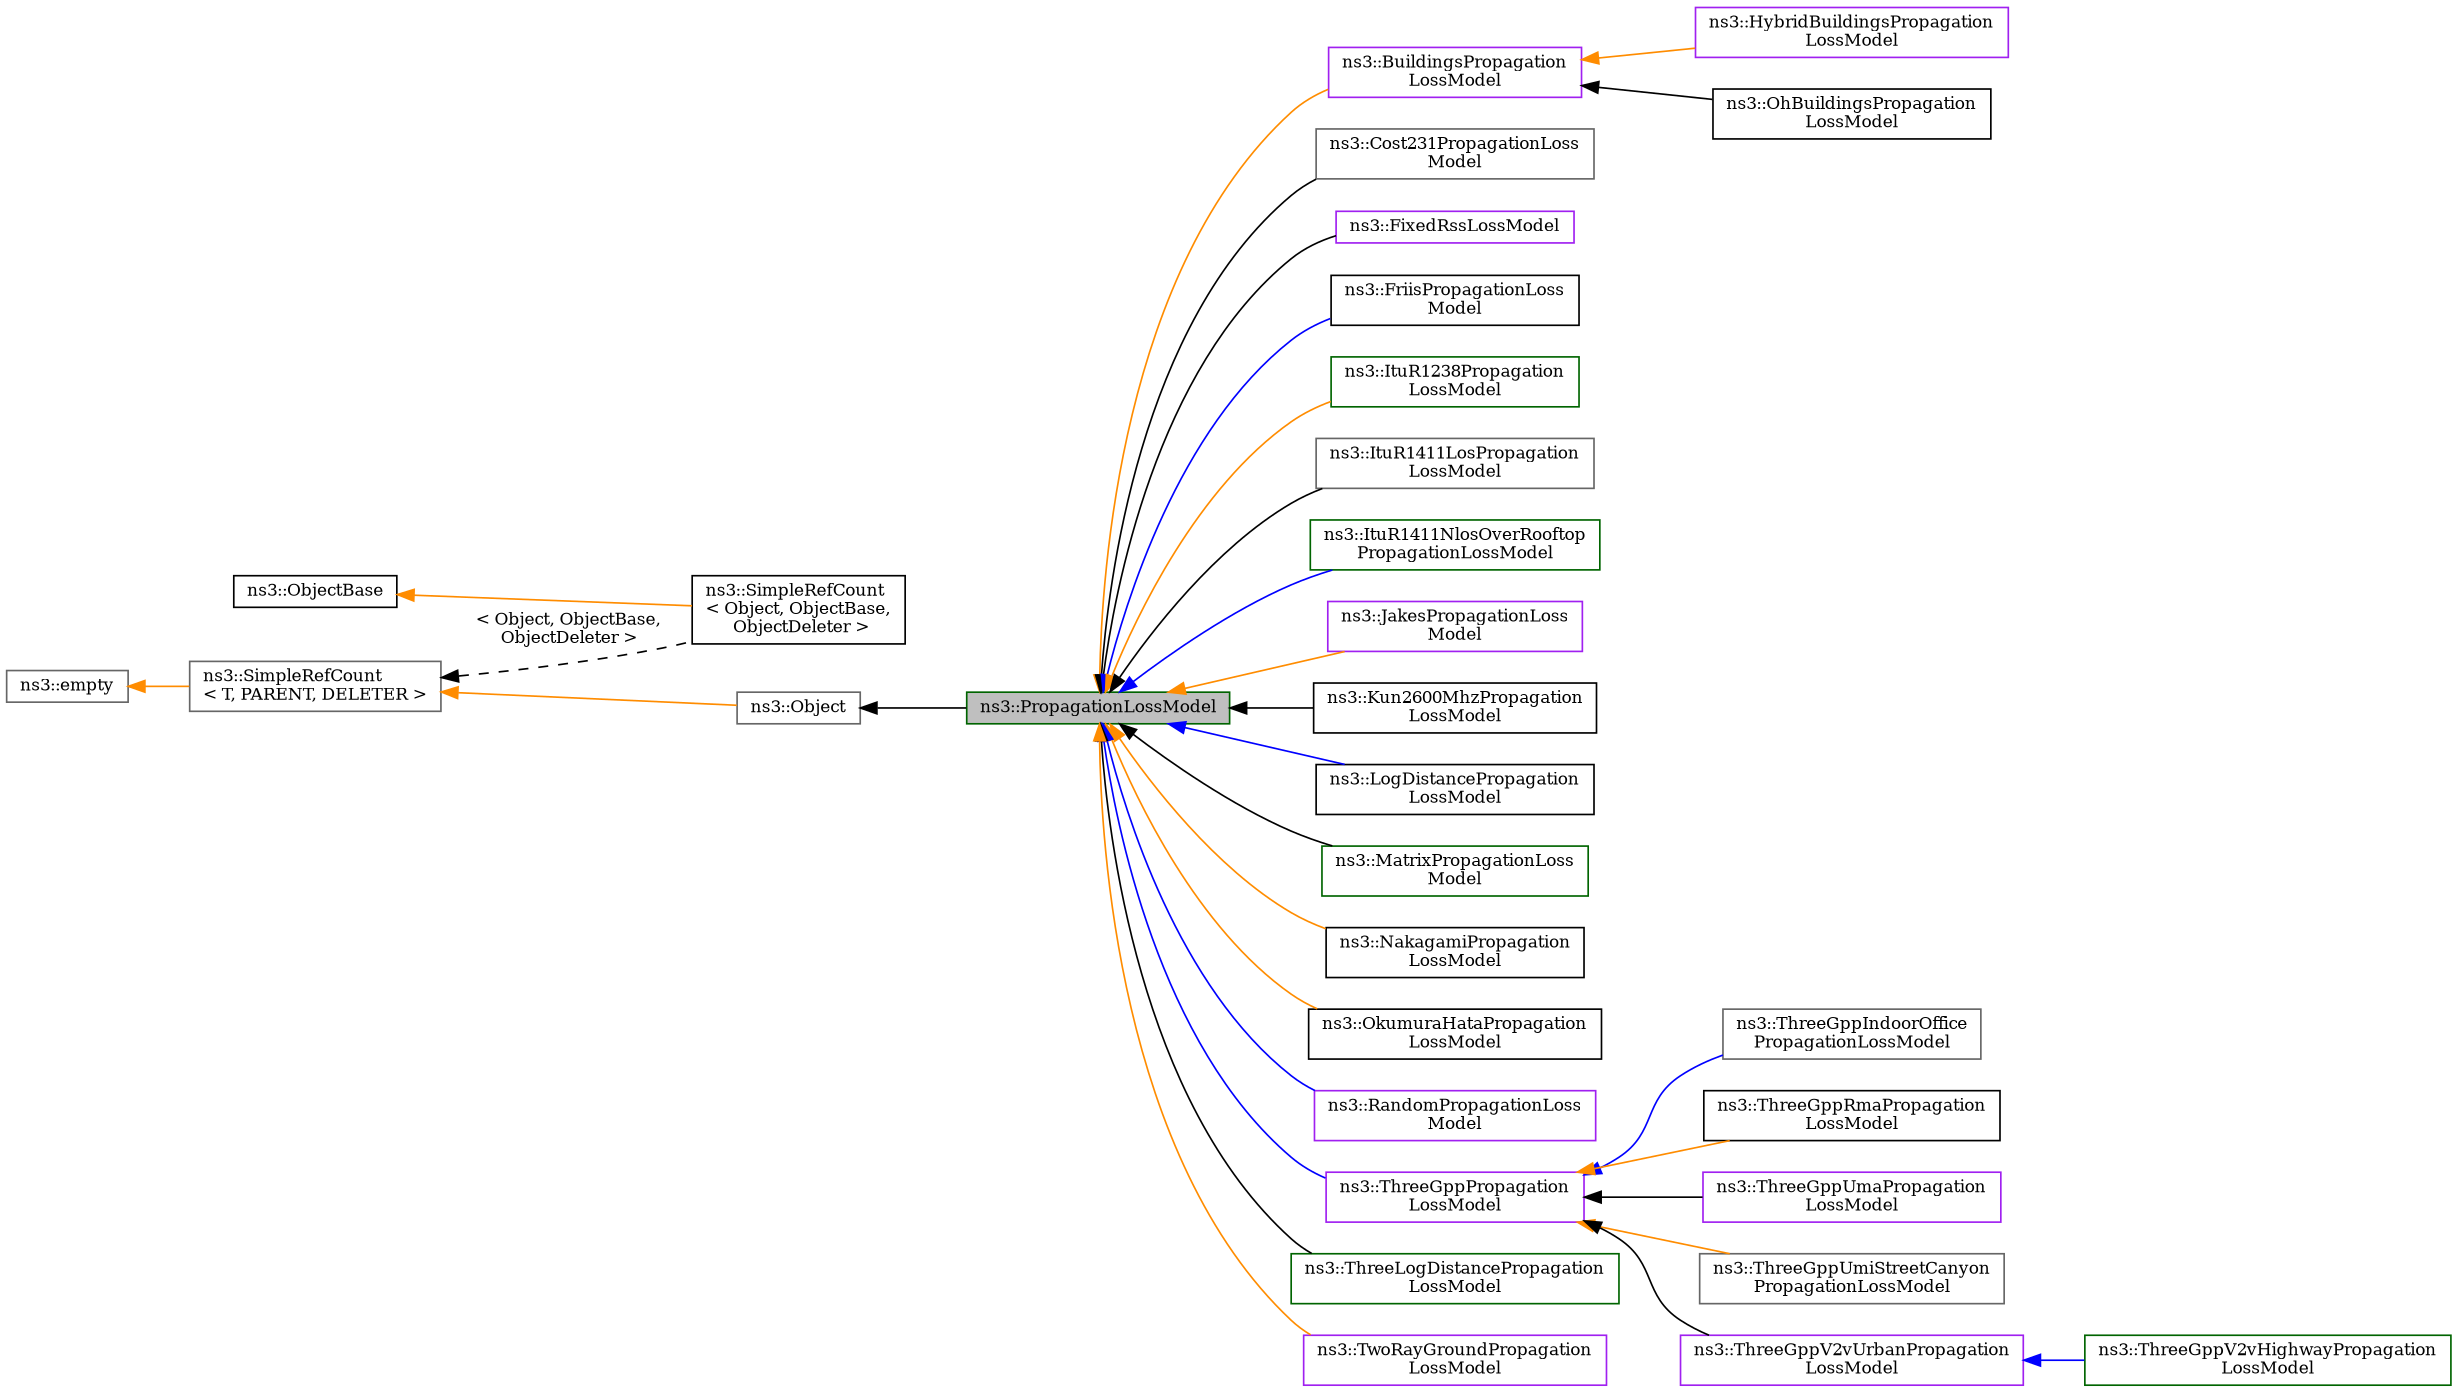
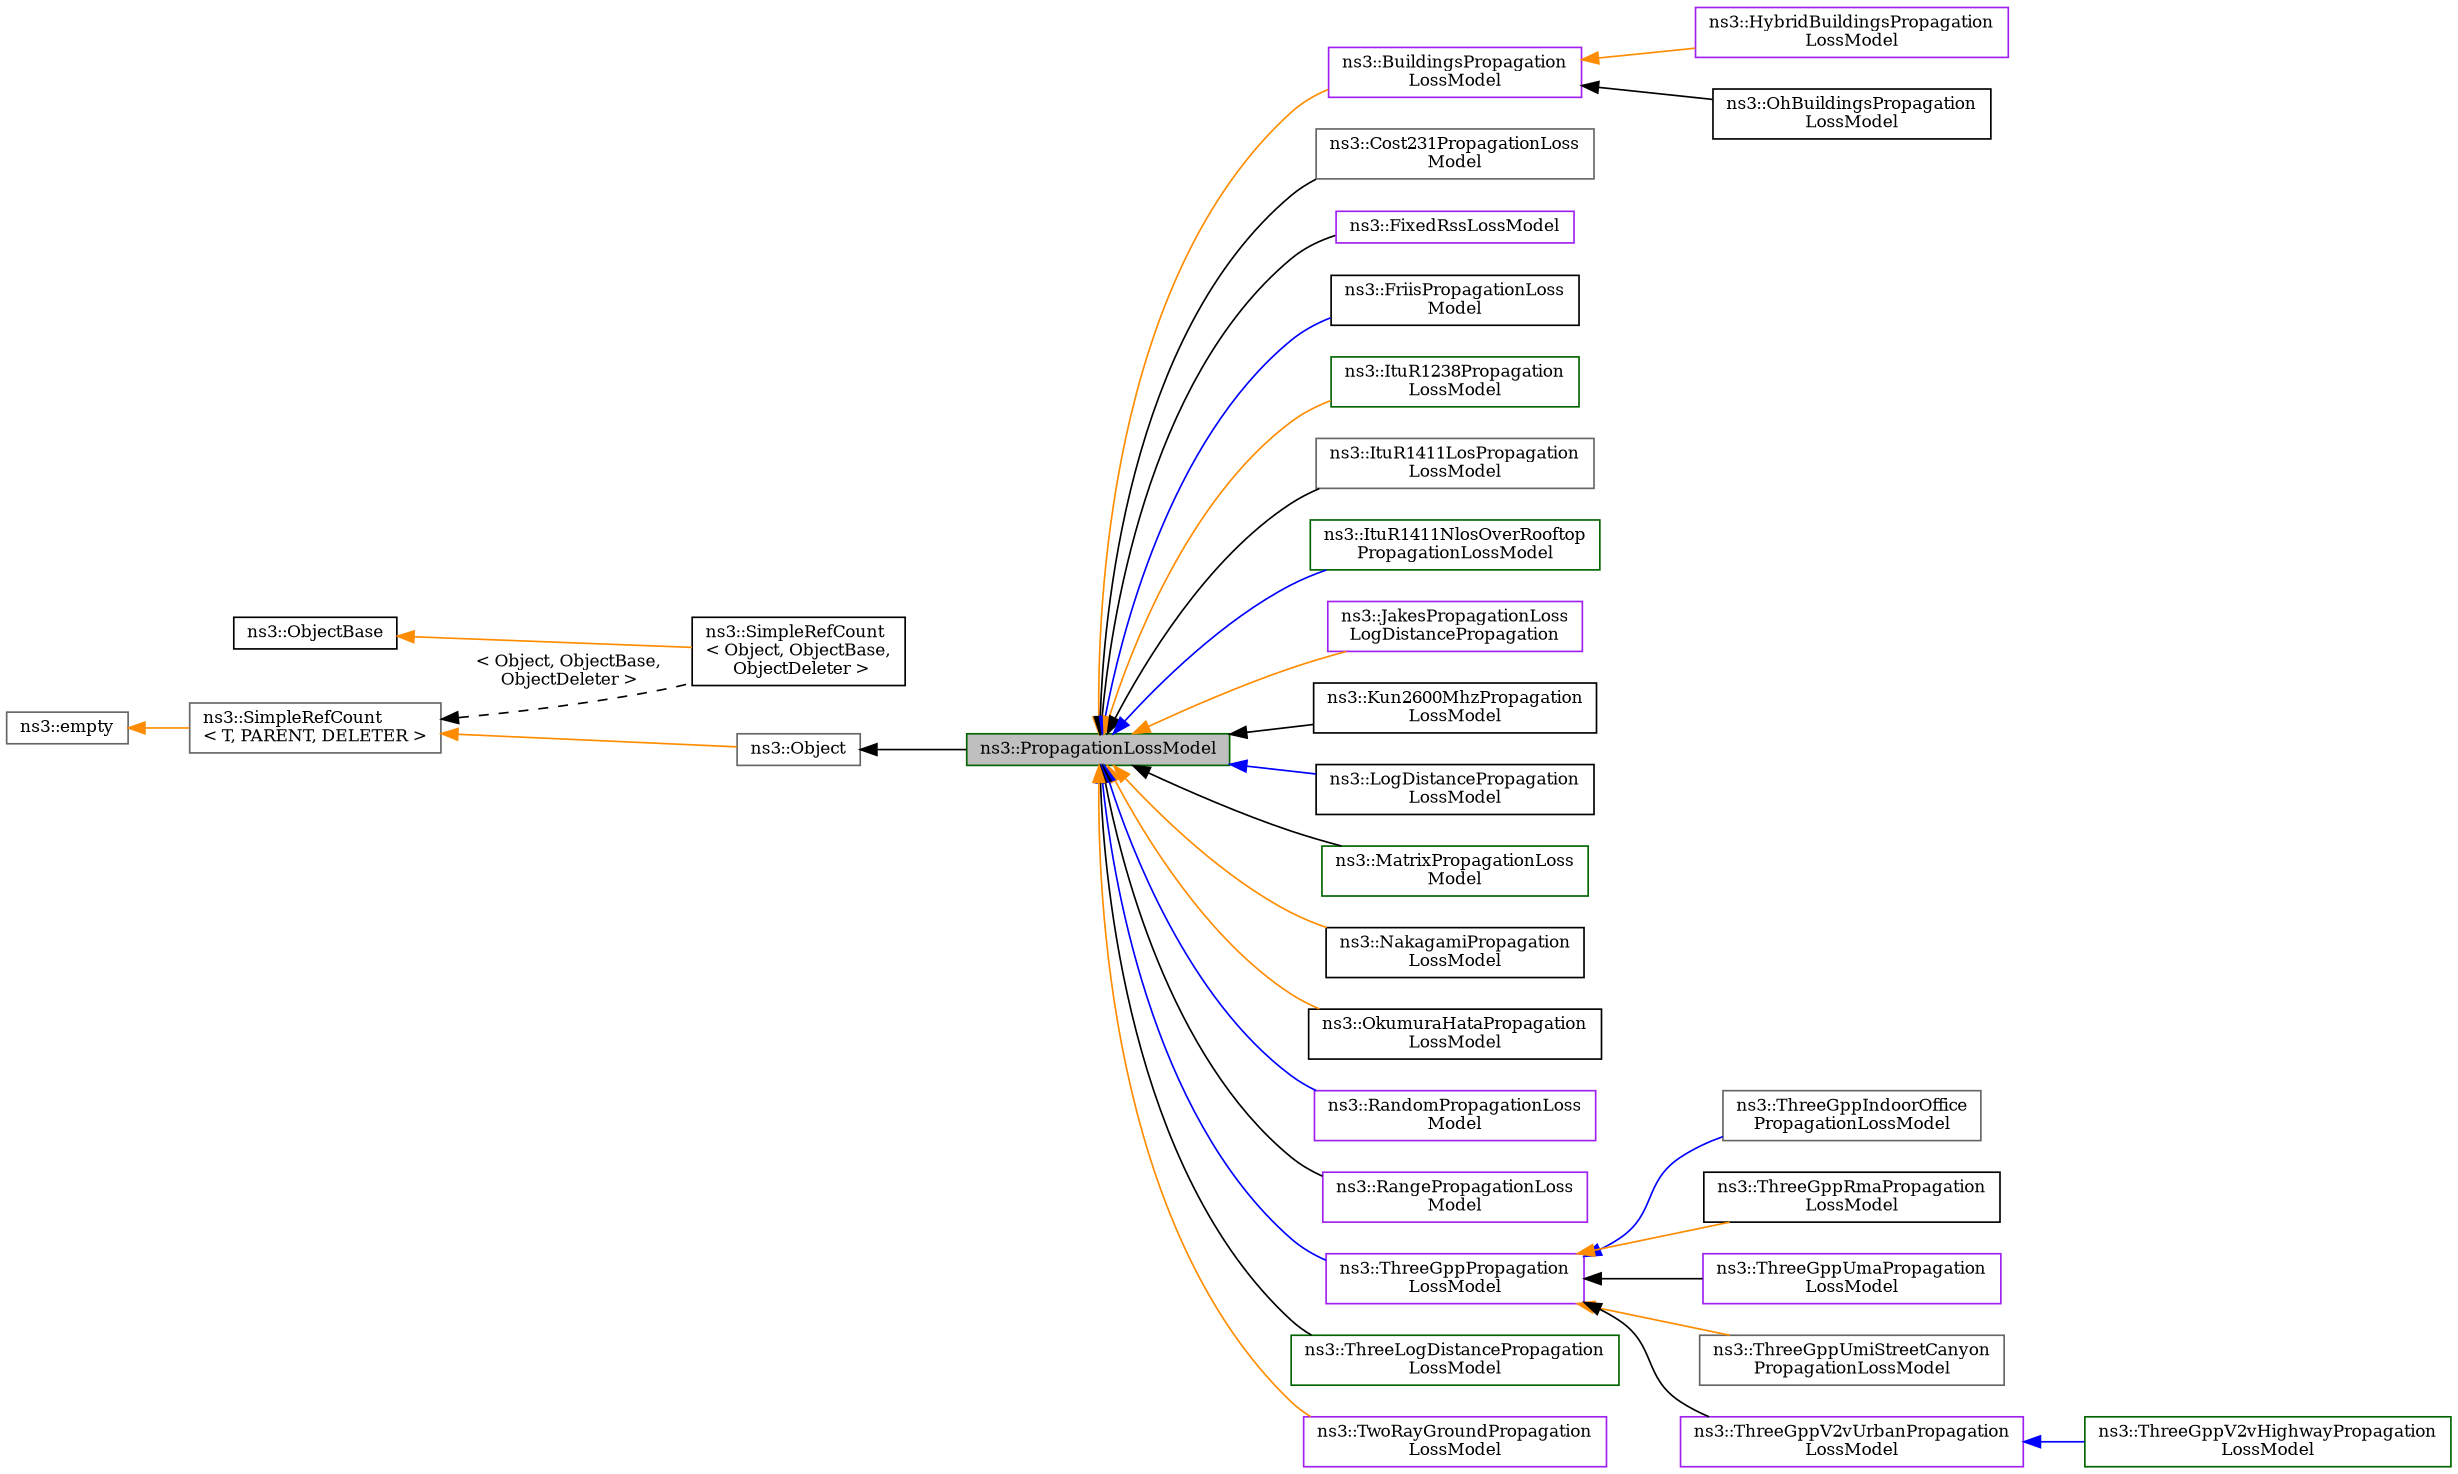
(1455, 626) -> (1455, 626)
none -> (1455, 1197)
